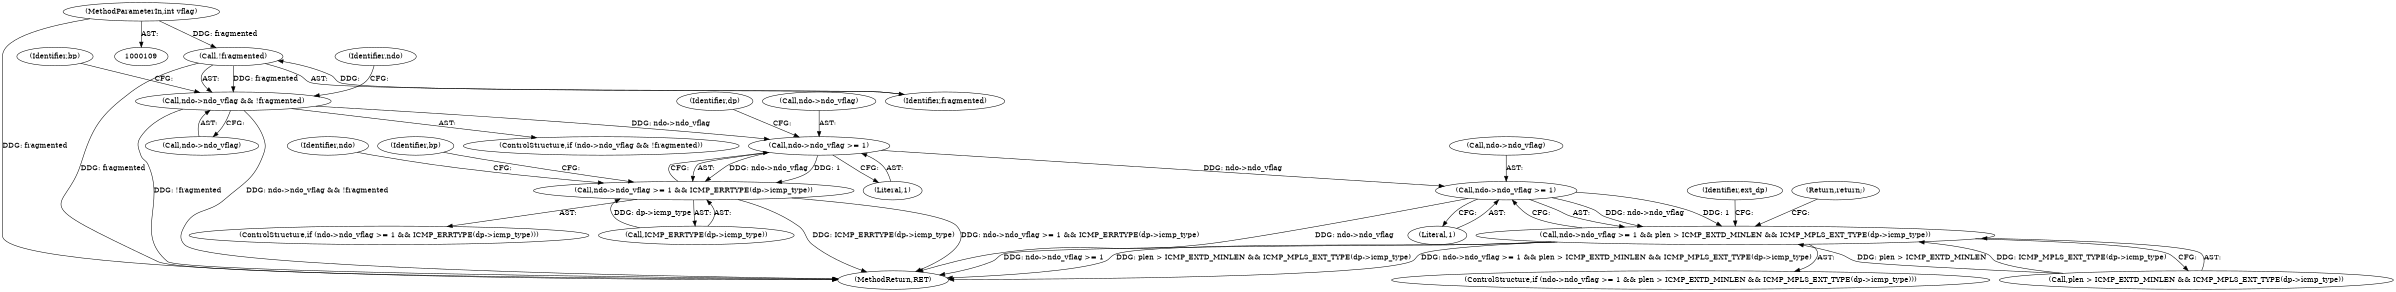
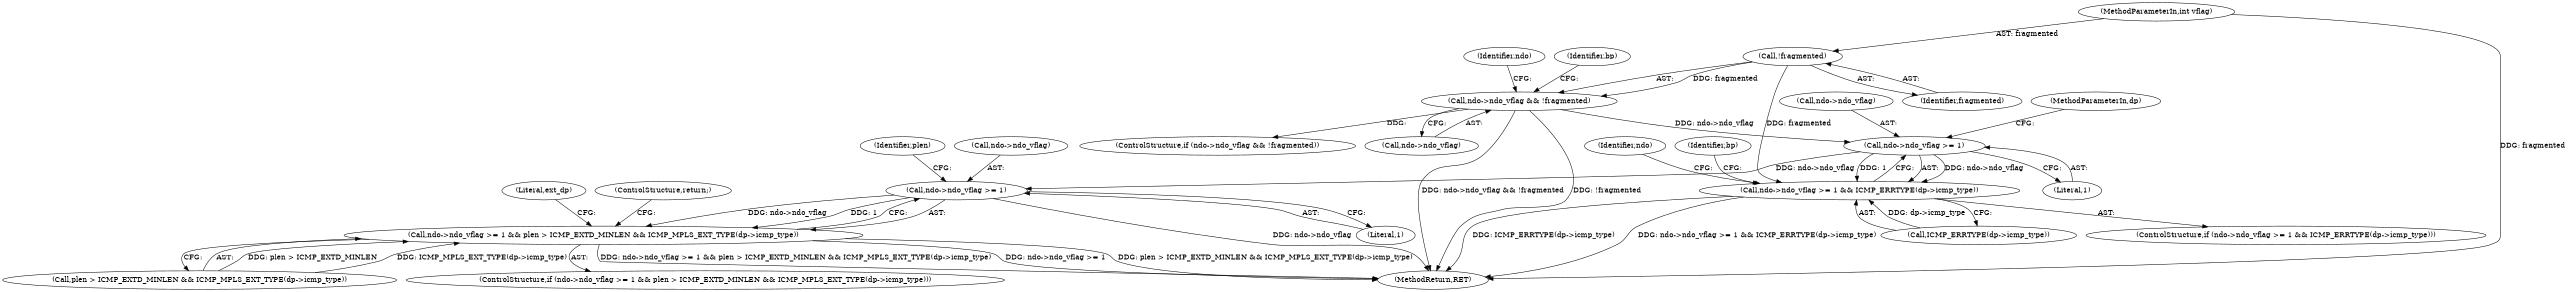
(225, 34) -> (2027, 34)
(141, 57) -> none
(351, 79) -> (1912, 79)
(715, 101) -> (2096, 101)
(449, 124) -> (1398, 124)
none -> (903, 146)
(1735, 191) -> (544, 191)
(1836, 191) -> (663, 191)
(704, 213) -> (1984, 213)
(137, 251) -> (1765, 127)
